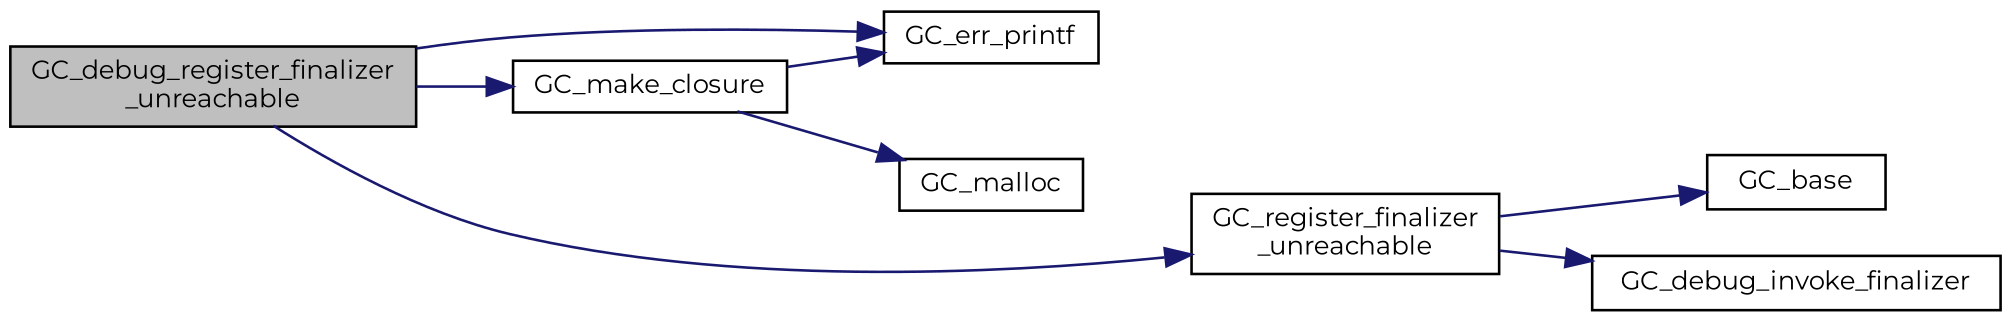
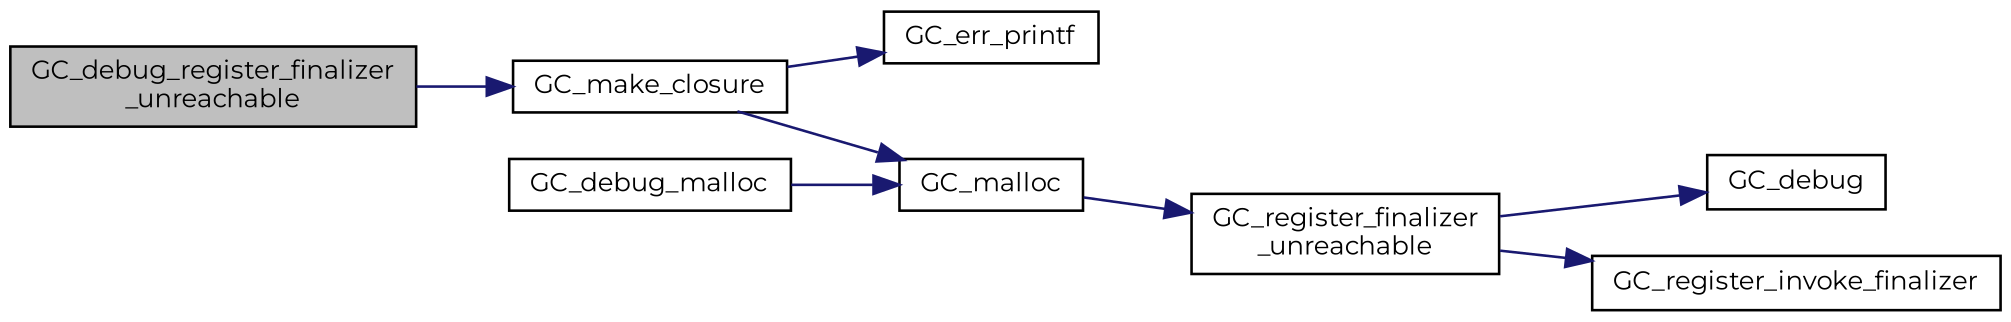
(637, 31) -> none
(1796, 182) -> (1796, 182)
none -> (650, 185)
(706, 264) -> (1124, 203)
(1796, 283) -> (1796, 283)
